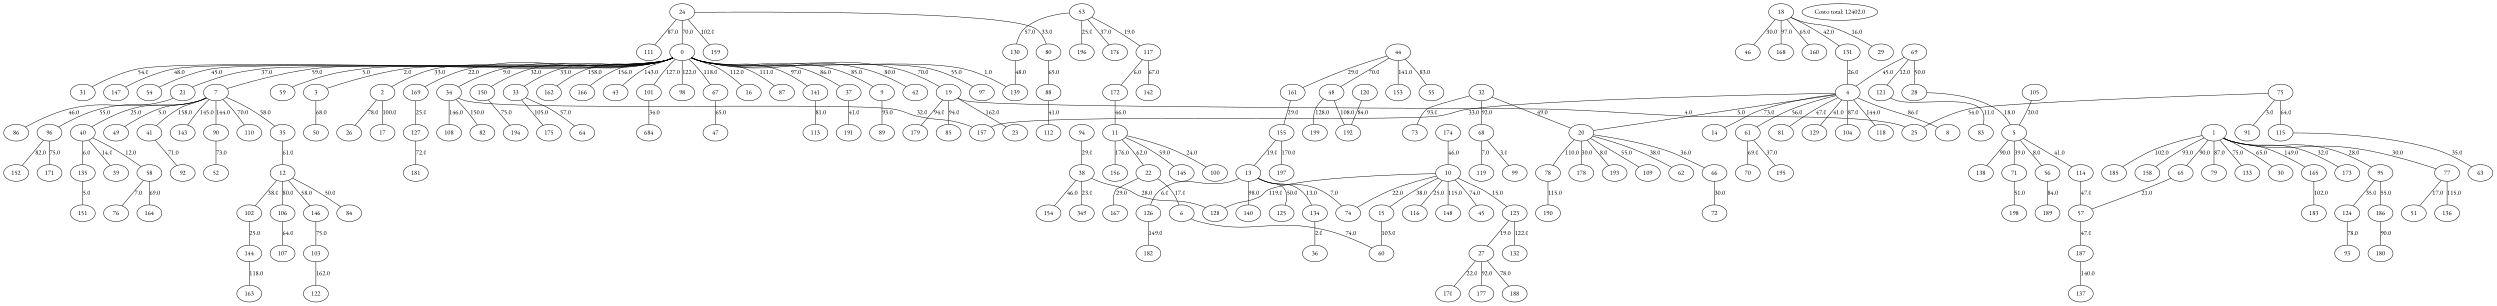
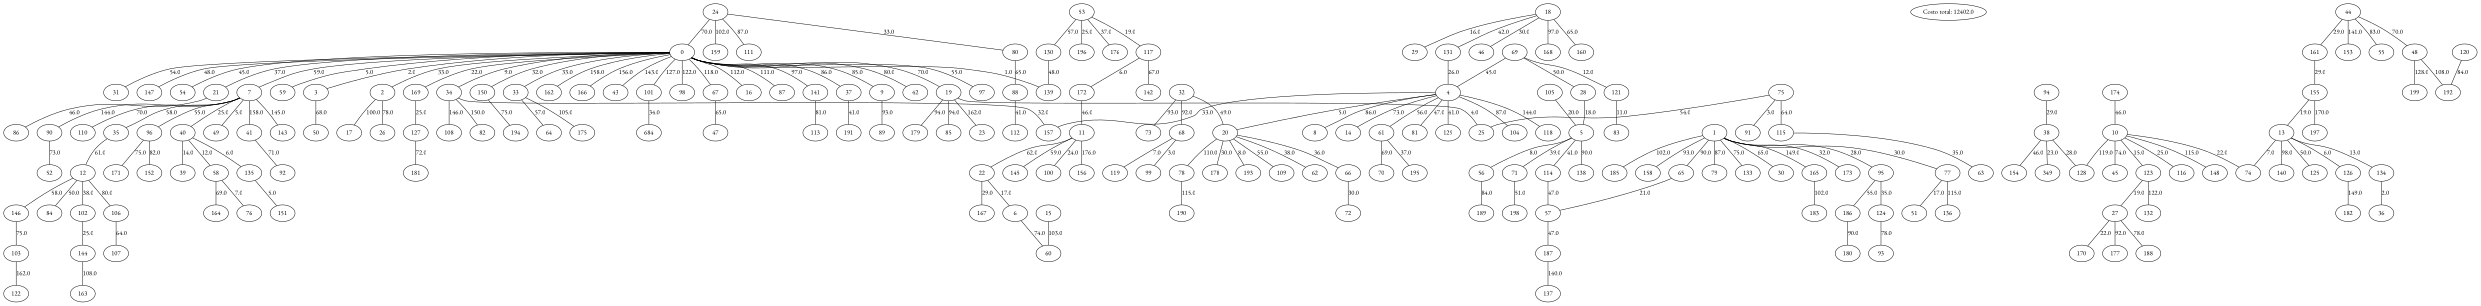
(1413, 191) -> none
(256, 274) -> (90, 274)
